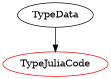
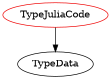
(55, 36) -> (55, 36)
